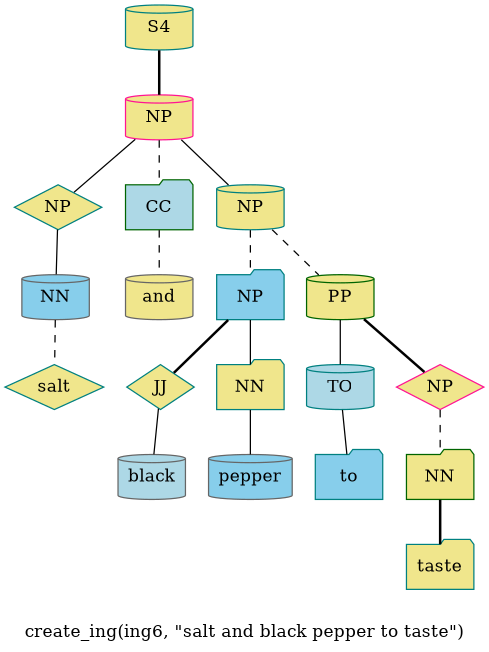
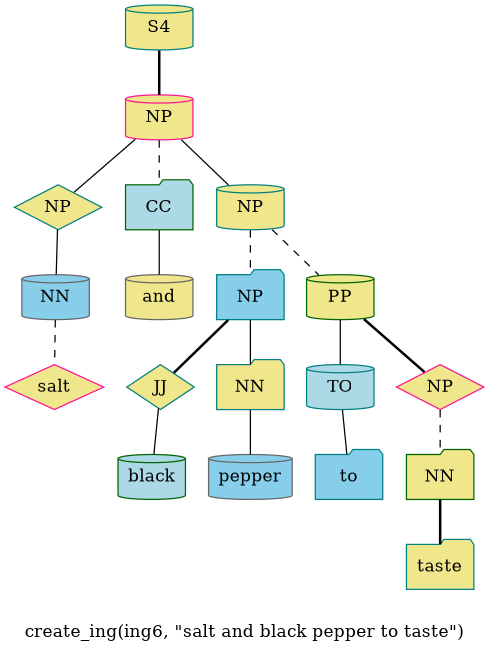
(159, 252) -> (159, 252)
(54, 387) -> (54, 387)
(152, 477) -> (152, 477)
